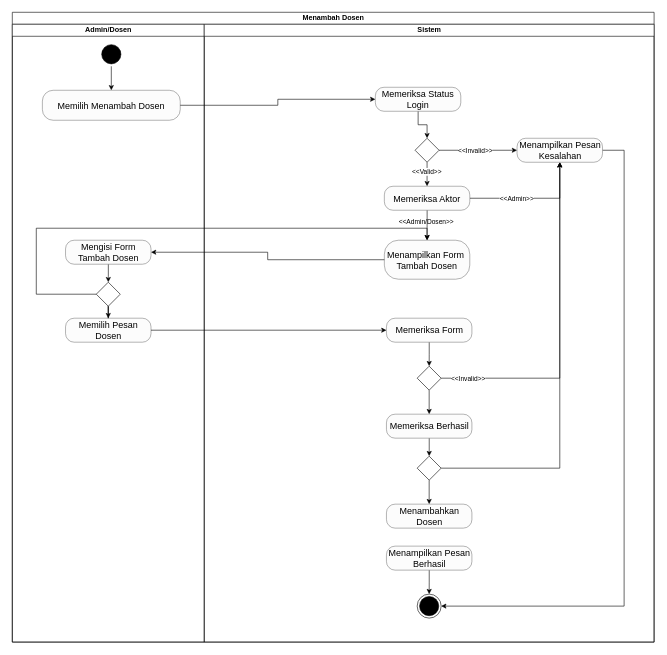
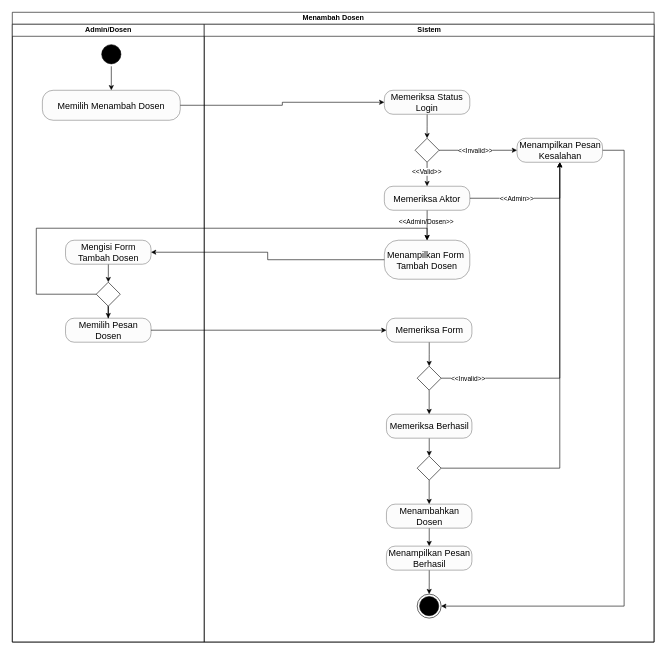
(418, 99) -> (427, 102)
none -> (429, 540)
